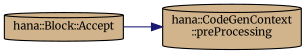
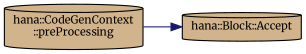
(137, 27) -> (157, 27)
